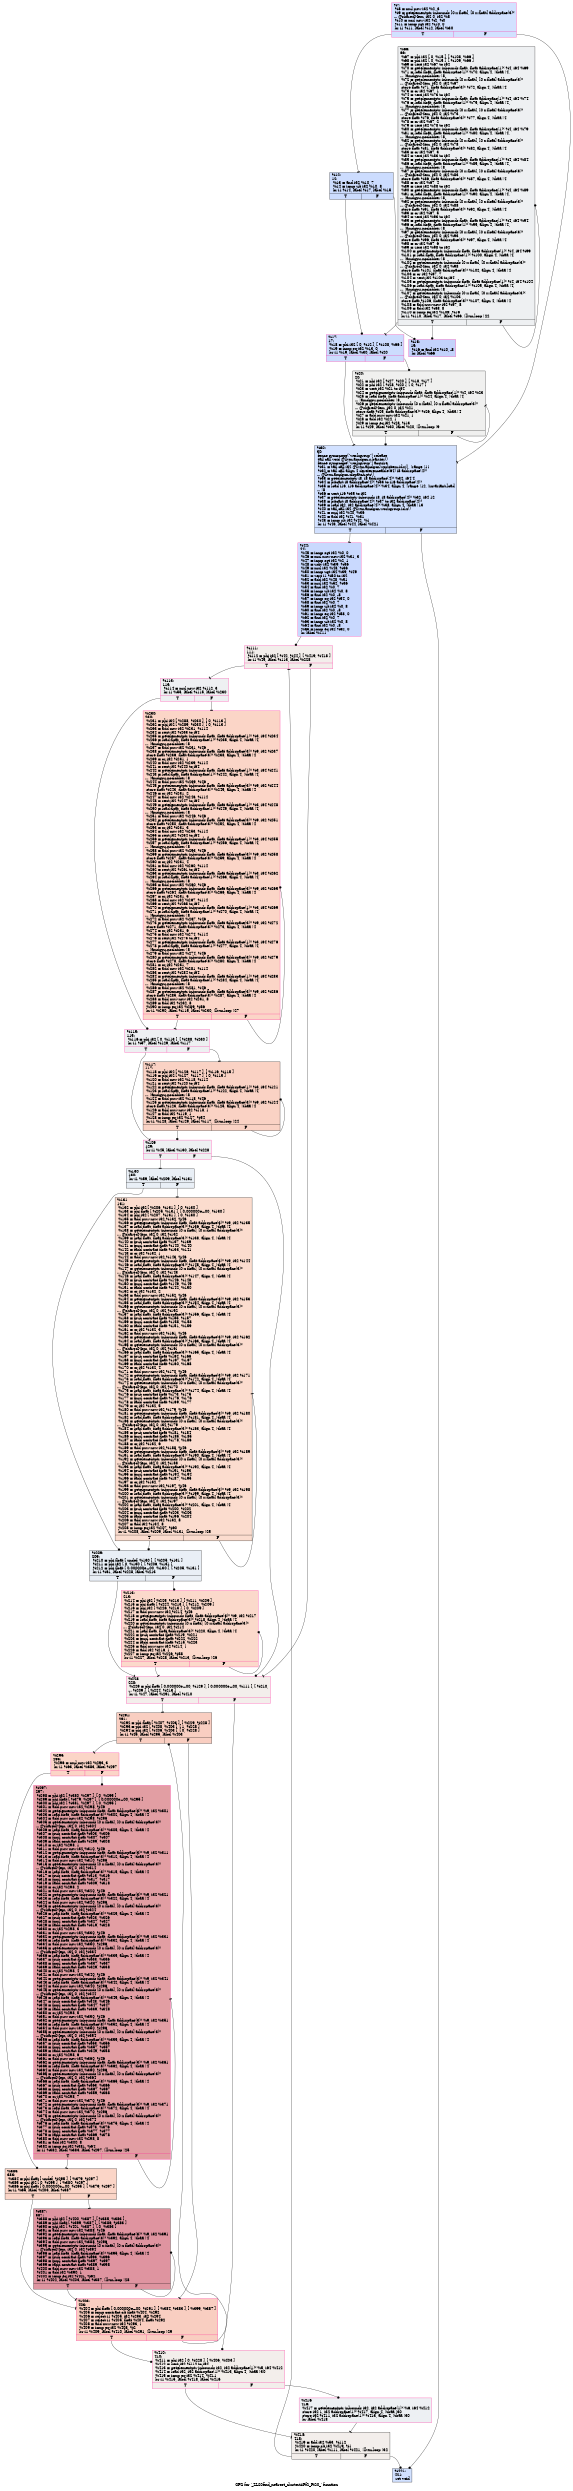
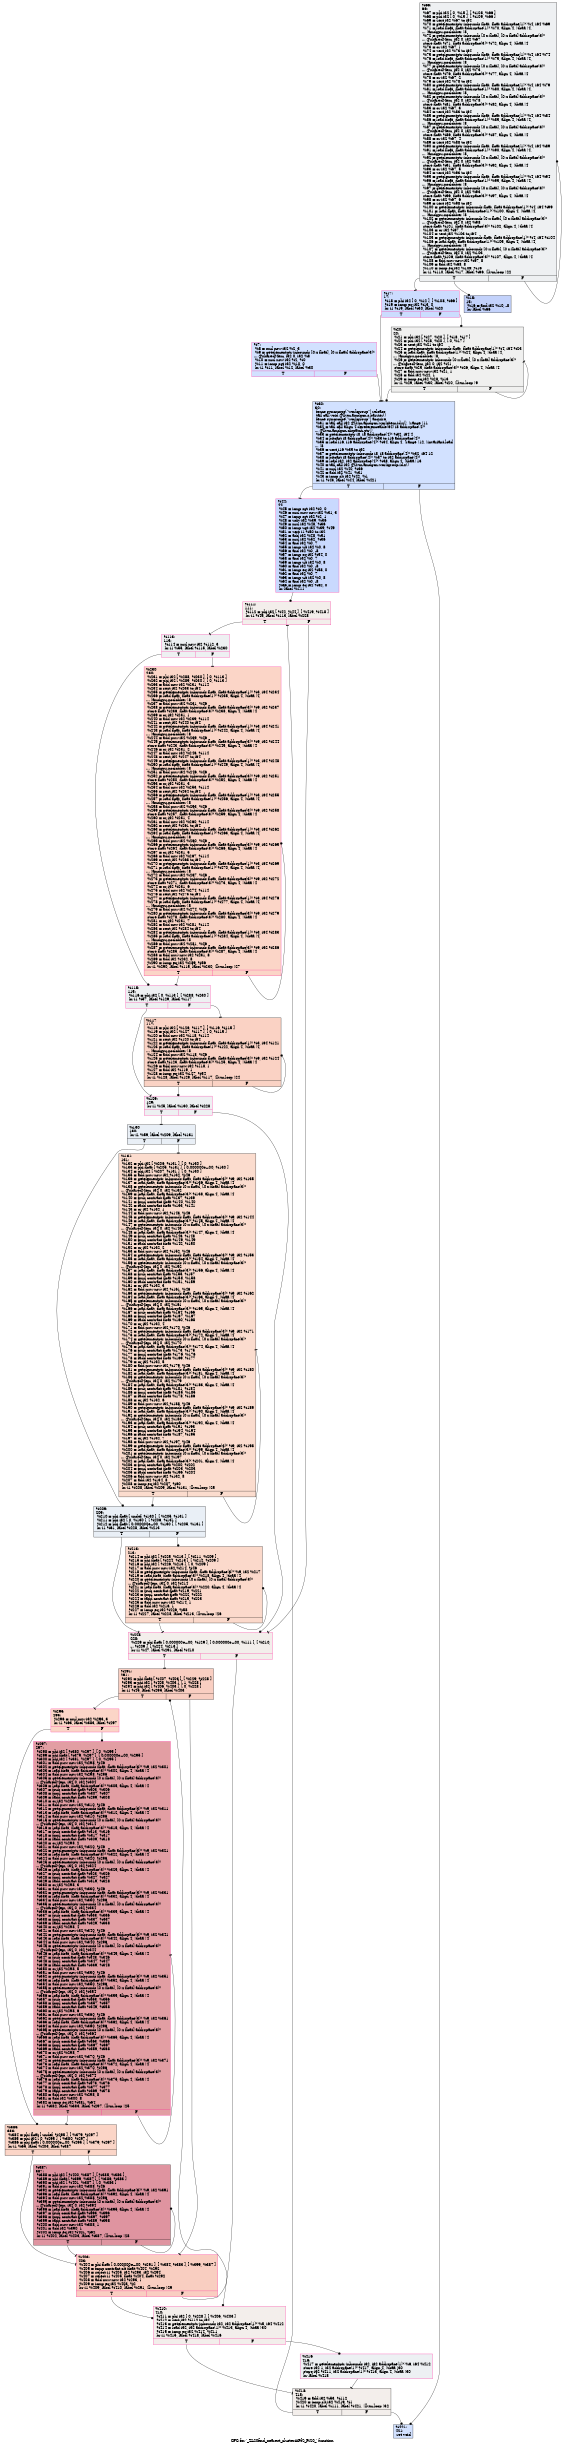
(362, 186) -> none
(432, 348) -> (488, 304)
(190, 1629) -> (194, 1585)
